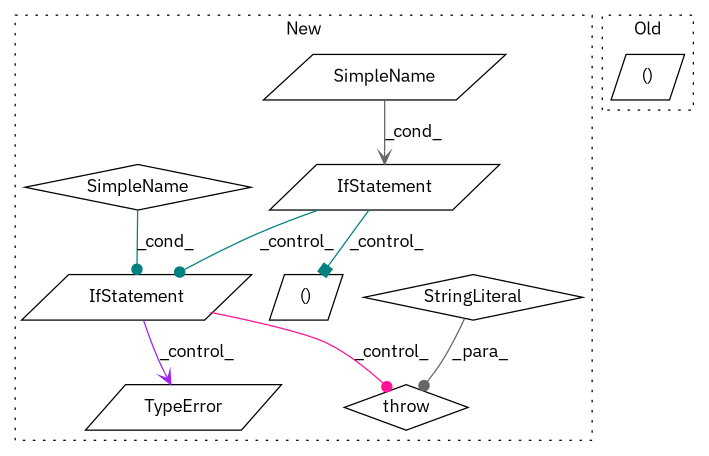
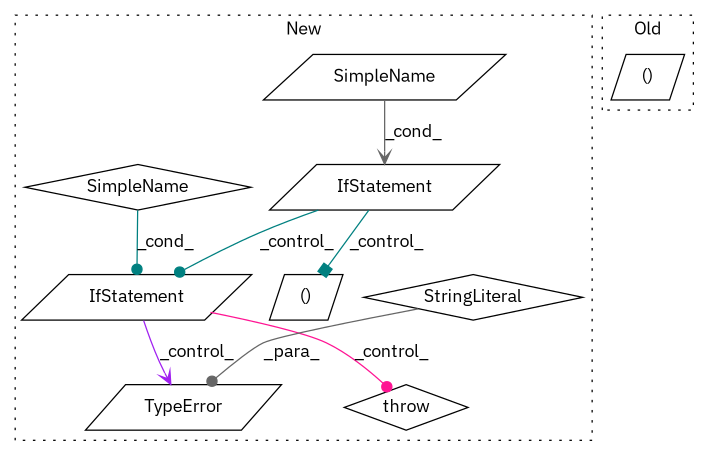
(448, 351) -> (317, 329)
